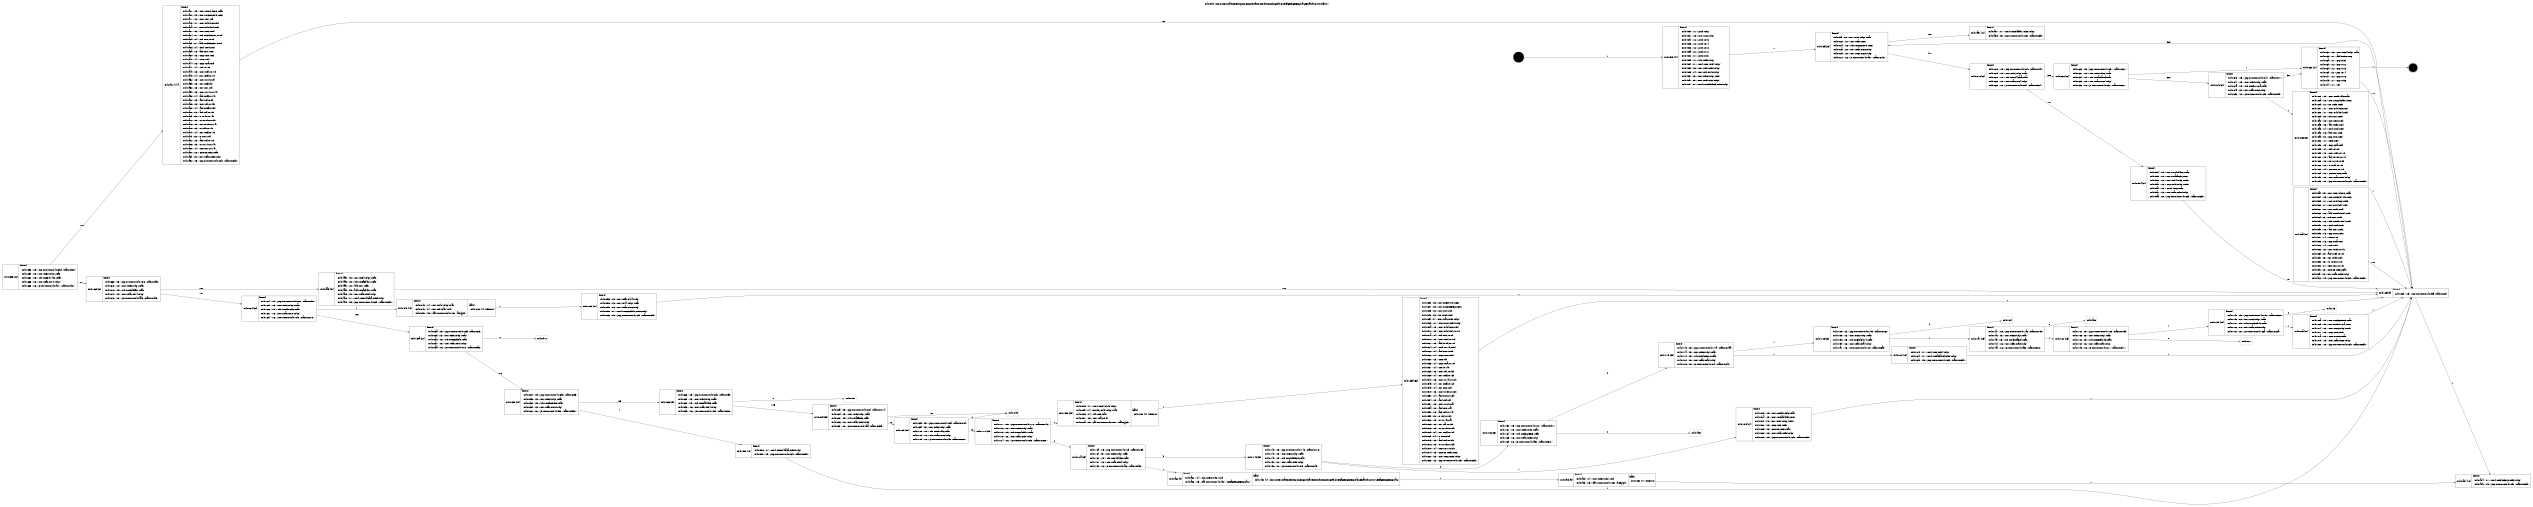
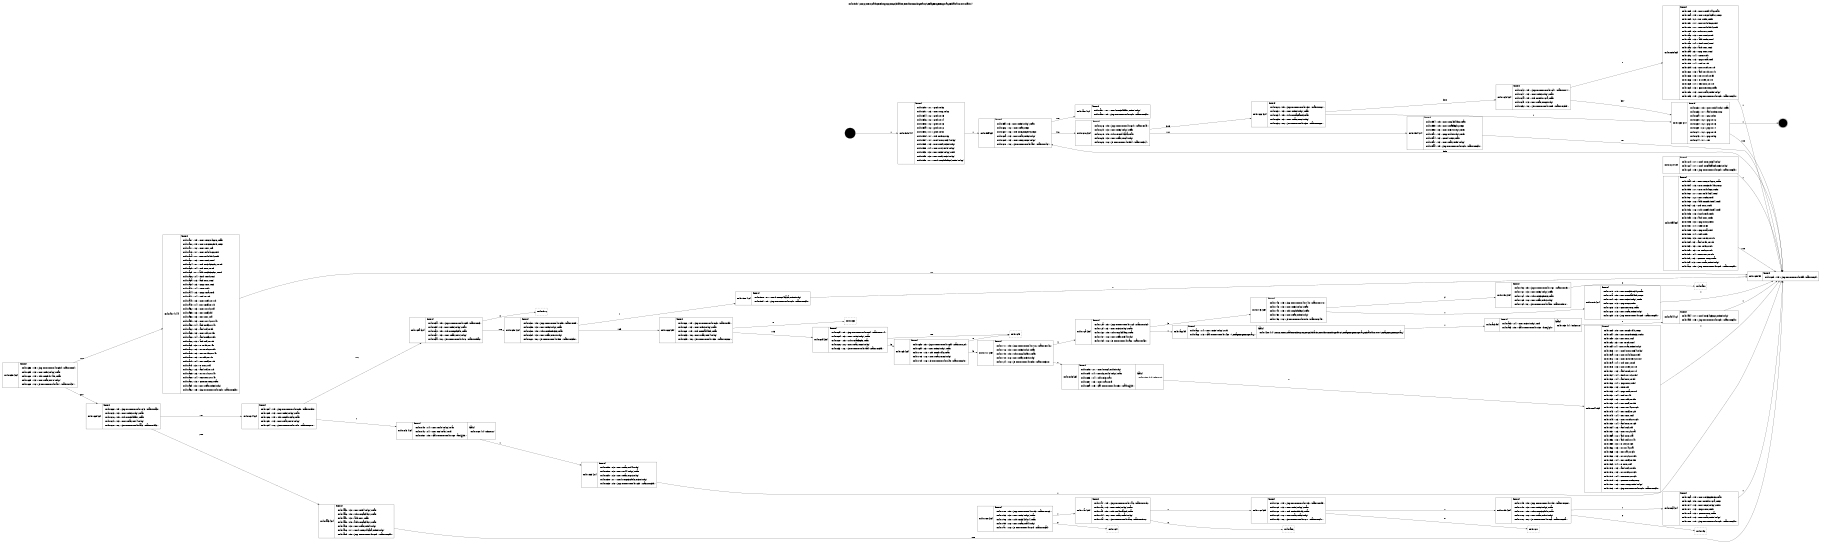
(1696, 355) -> none
(2452, 385) -> (1751, 299)
